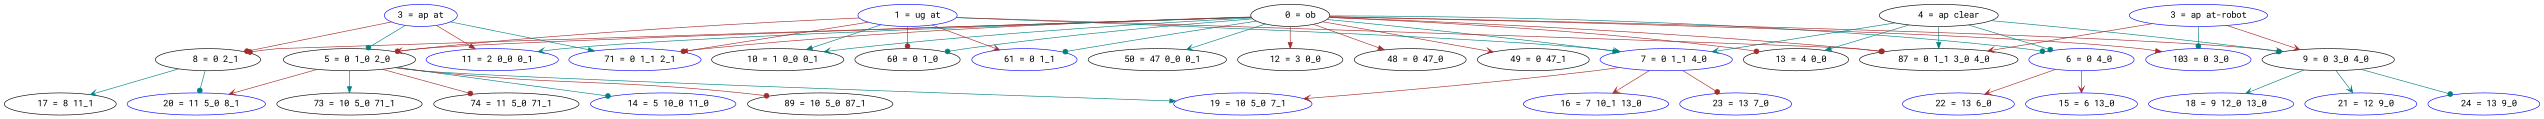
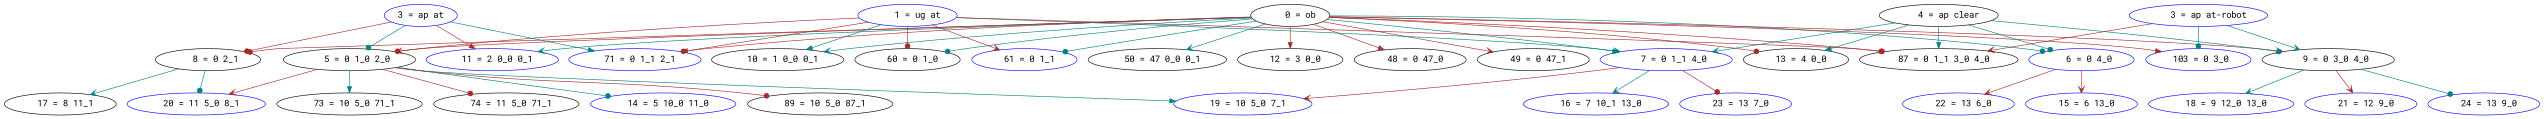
(2260, 37) -> (2260, 37)
(2343, 79) -> (2343, 79)
(1634, 80) -> (1634, 80)
